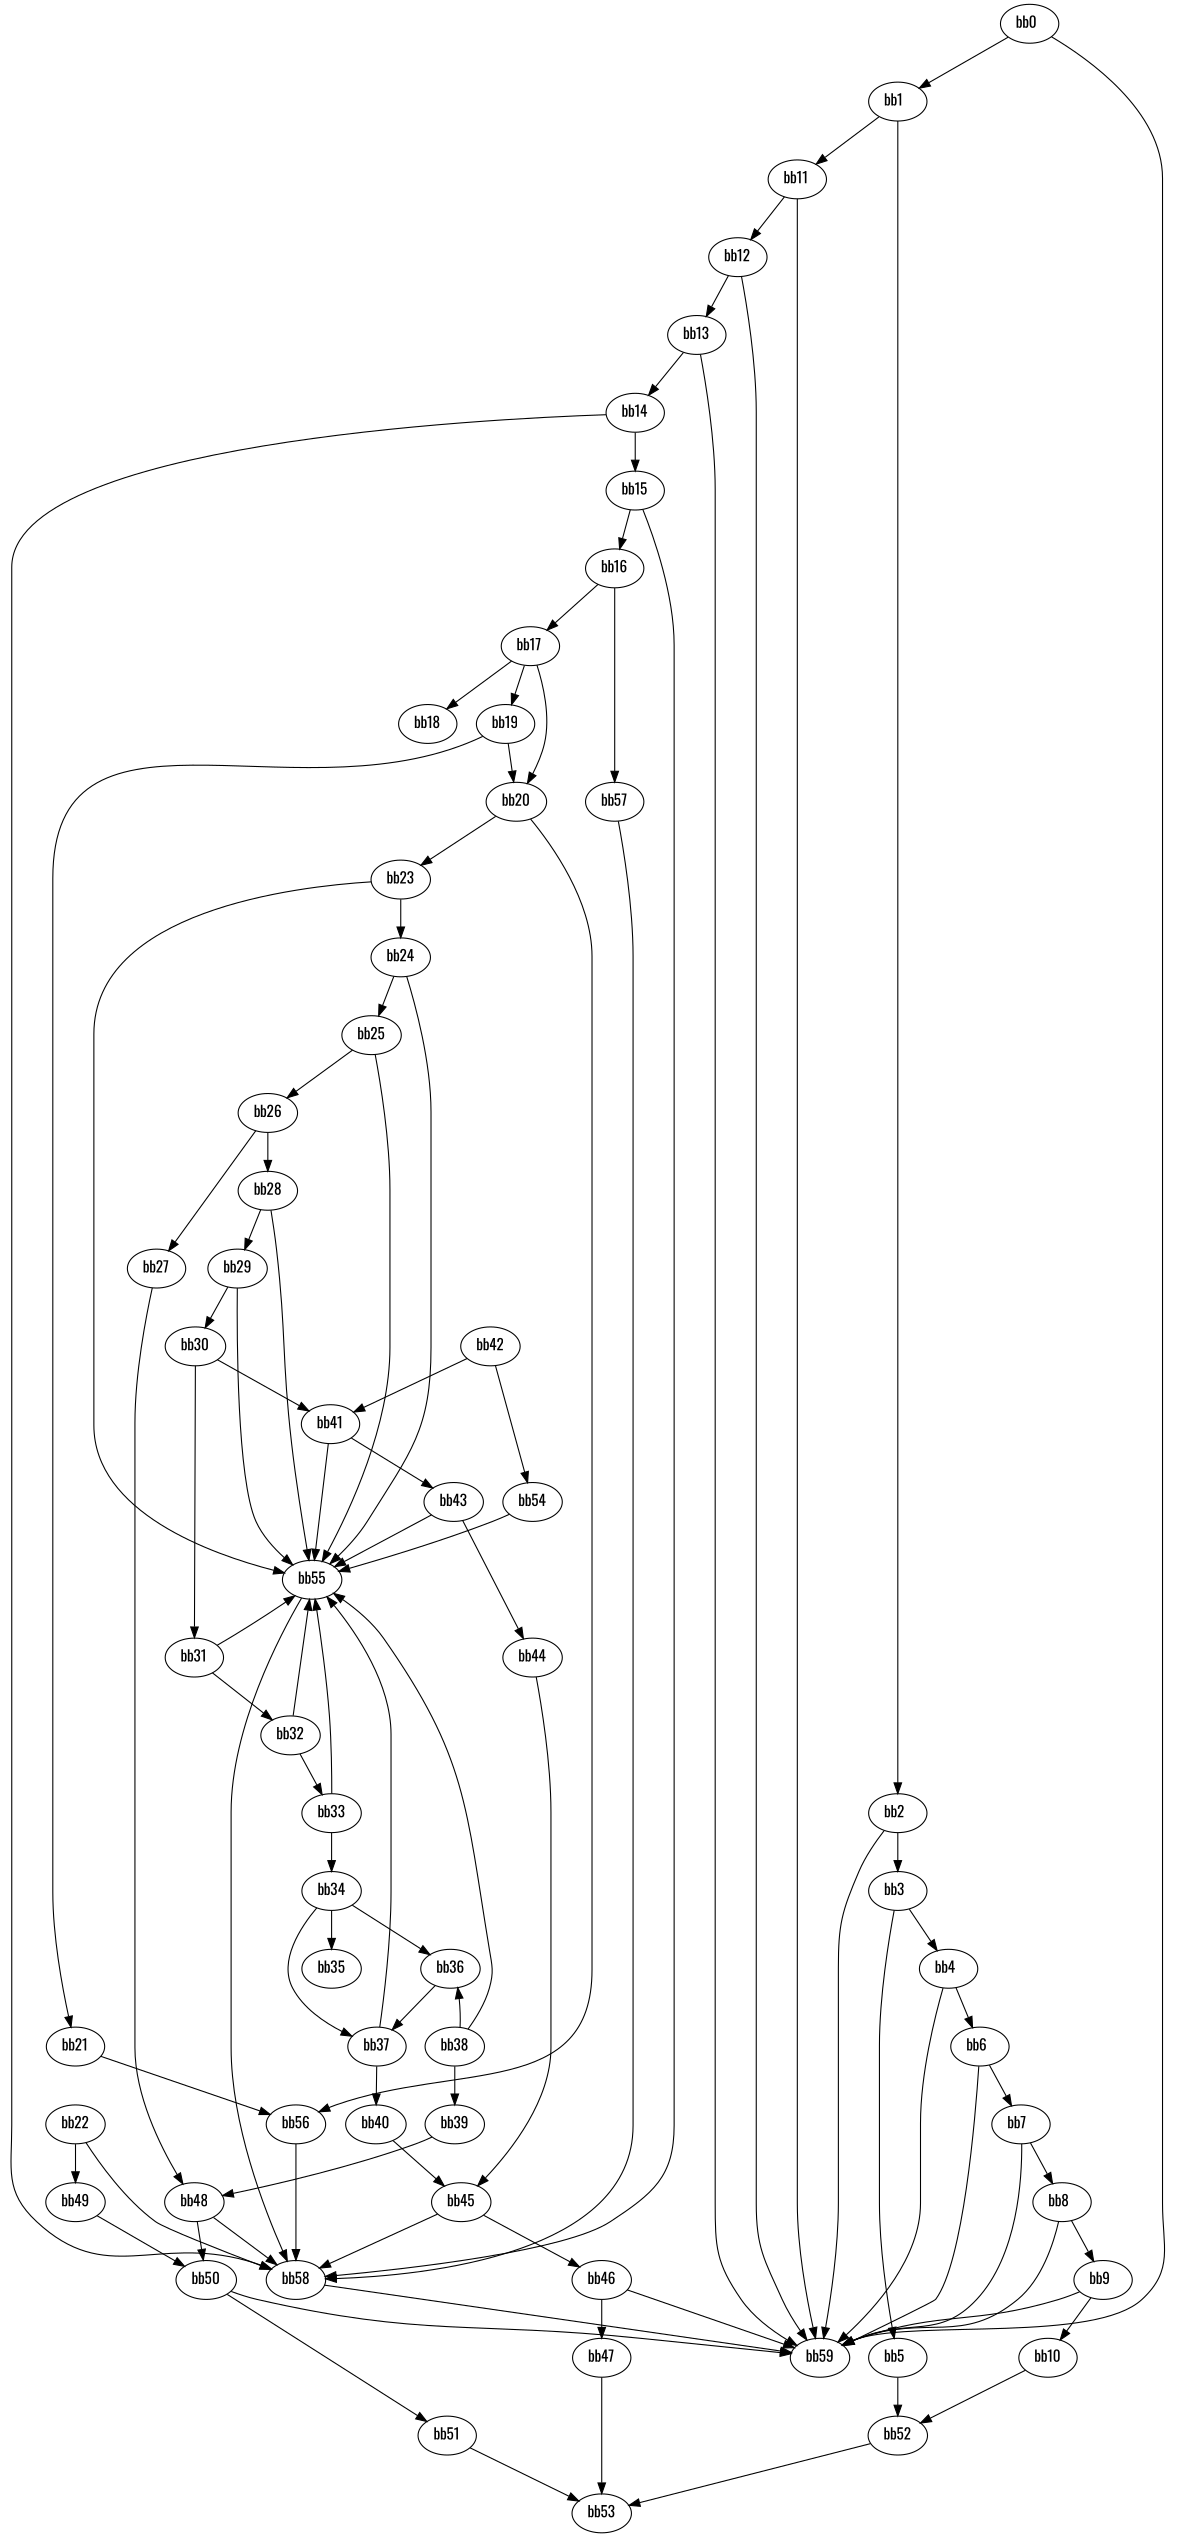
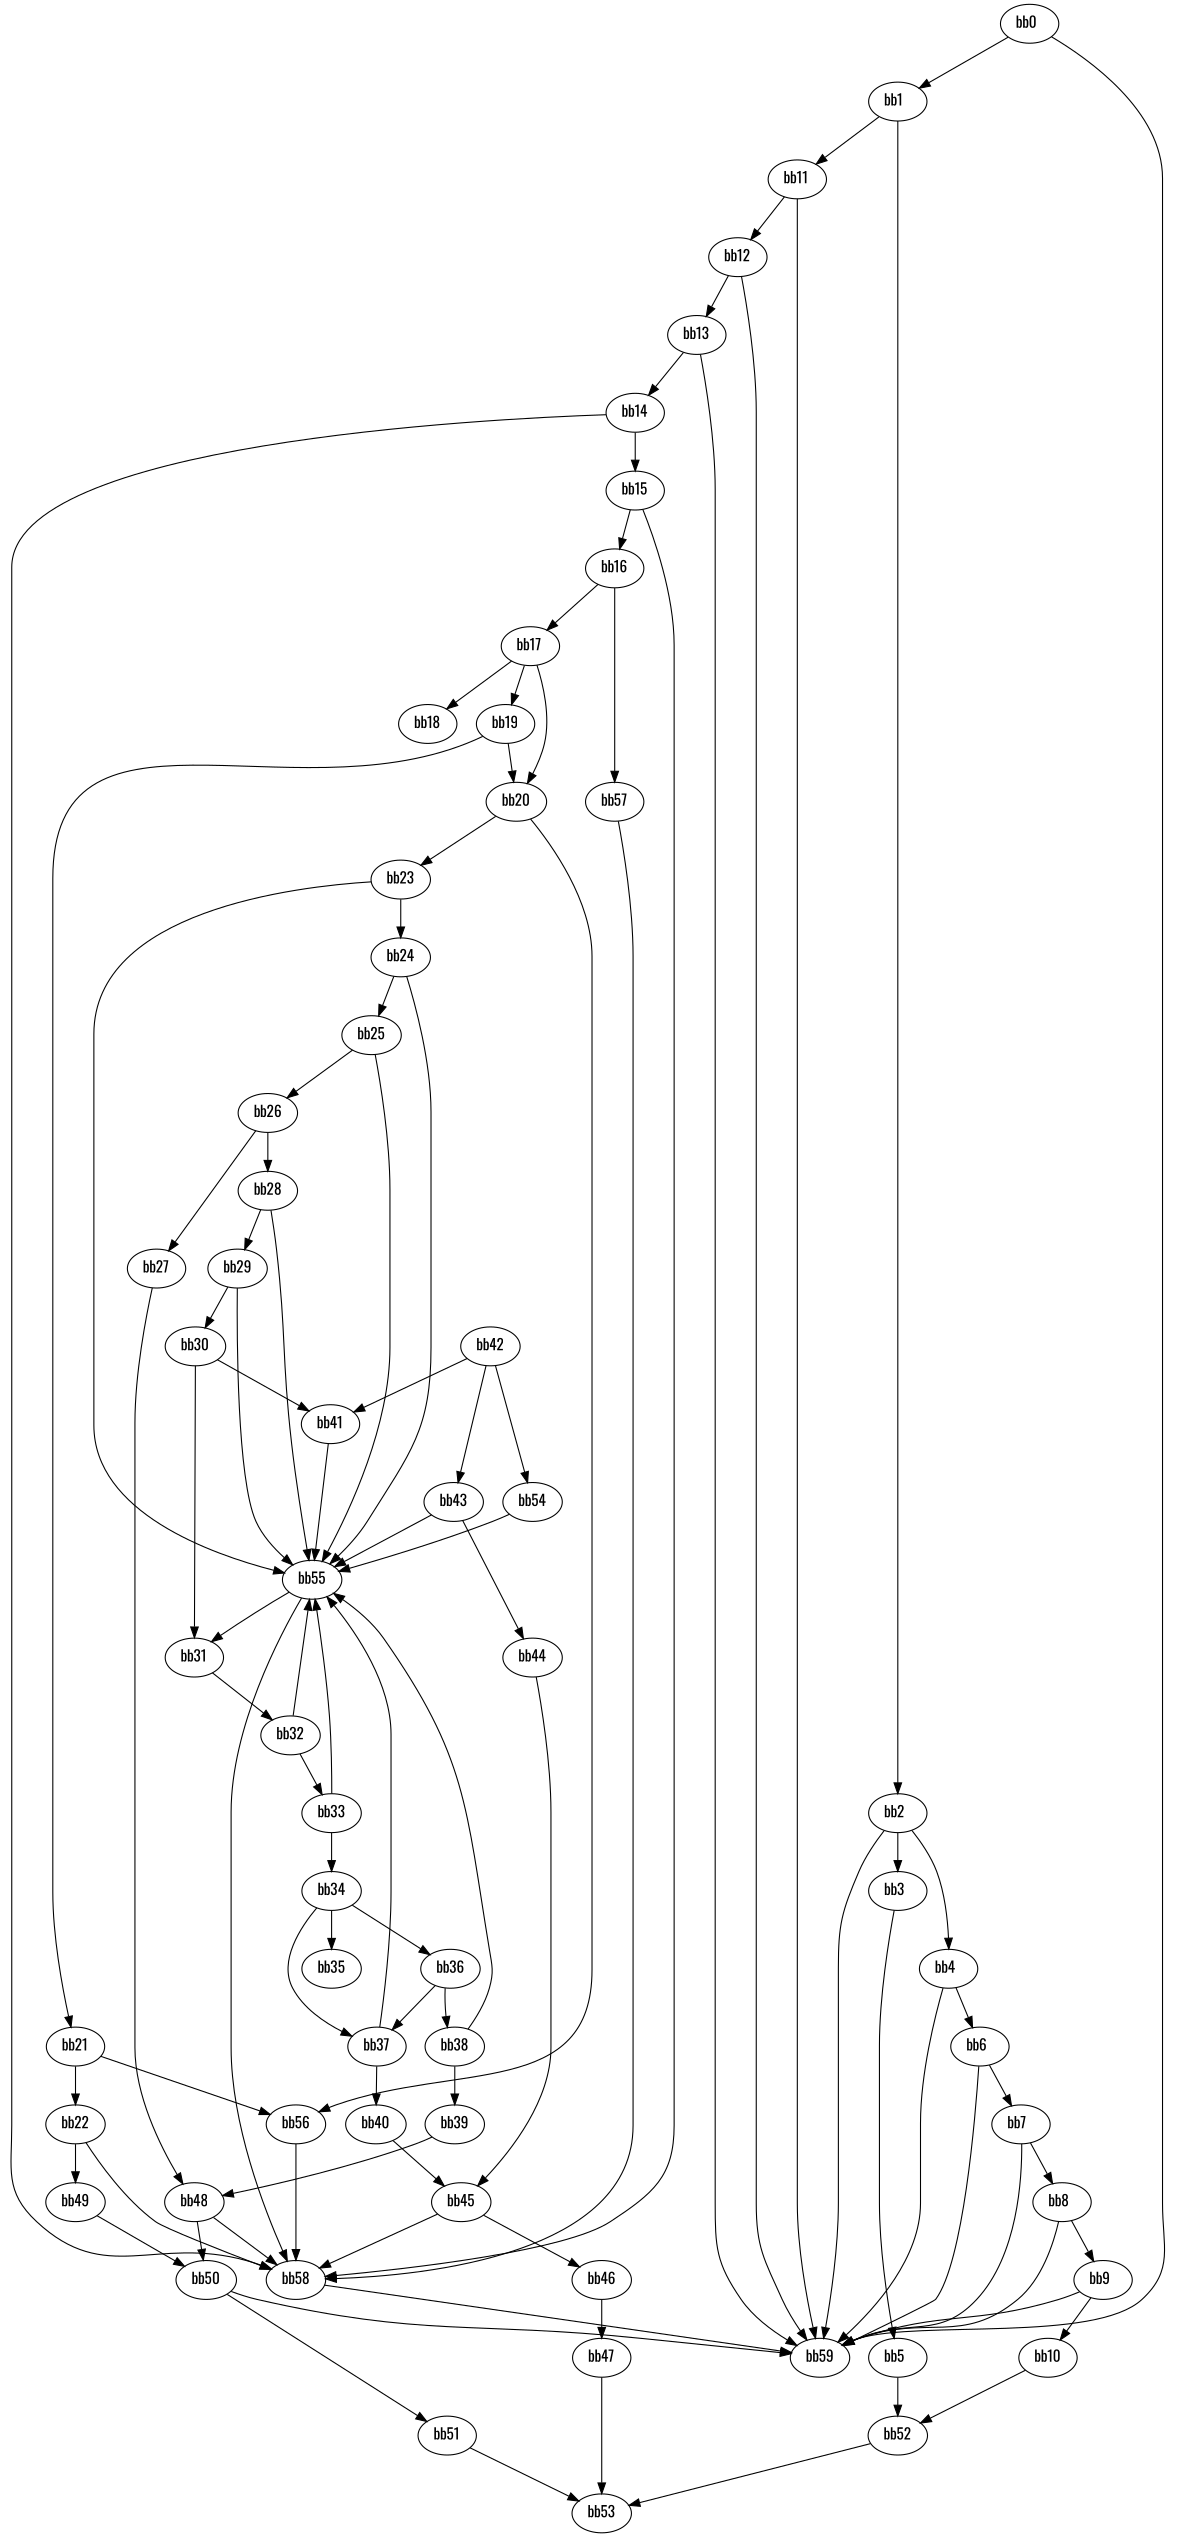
(387, 1460) -> (473, 1419)
(252, 1624) -> (255, 1613)
(920, 1925) -> (940, 1881)
(460, 2013) -> (445, 2002)
none -> (76, 2080)
(706, 2317) -> none
